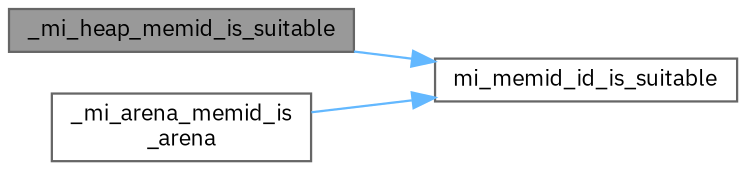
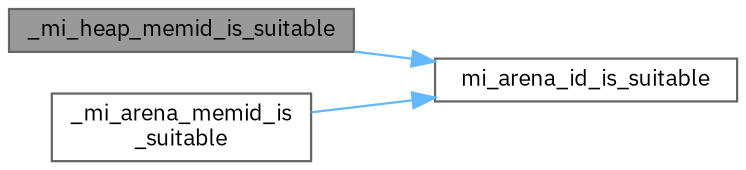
(586, 80) -> (586, 80)
(181, 127) -> (181, 127)
